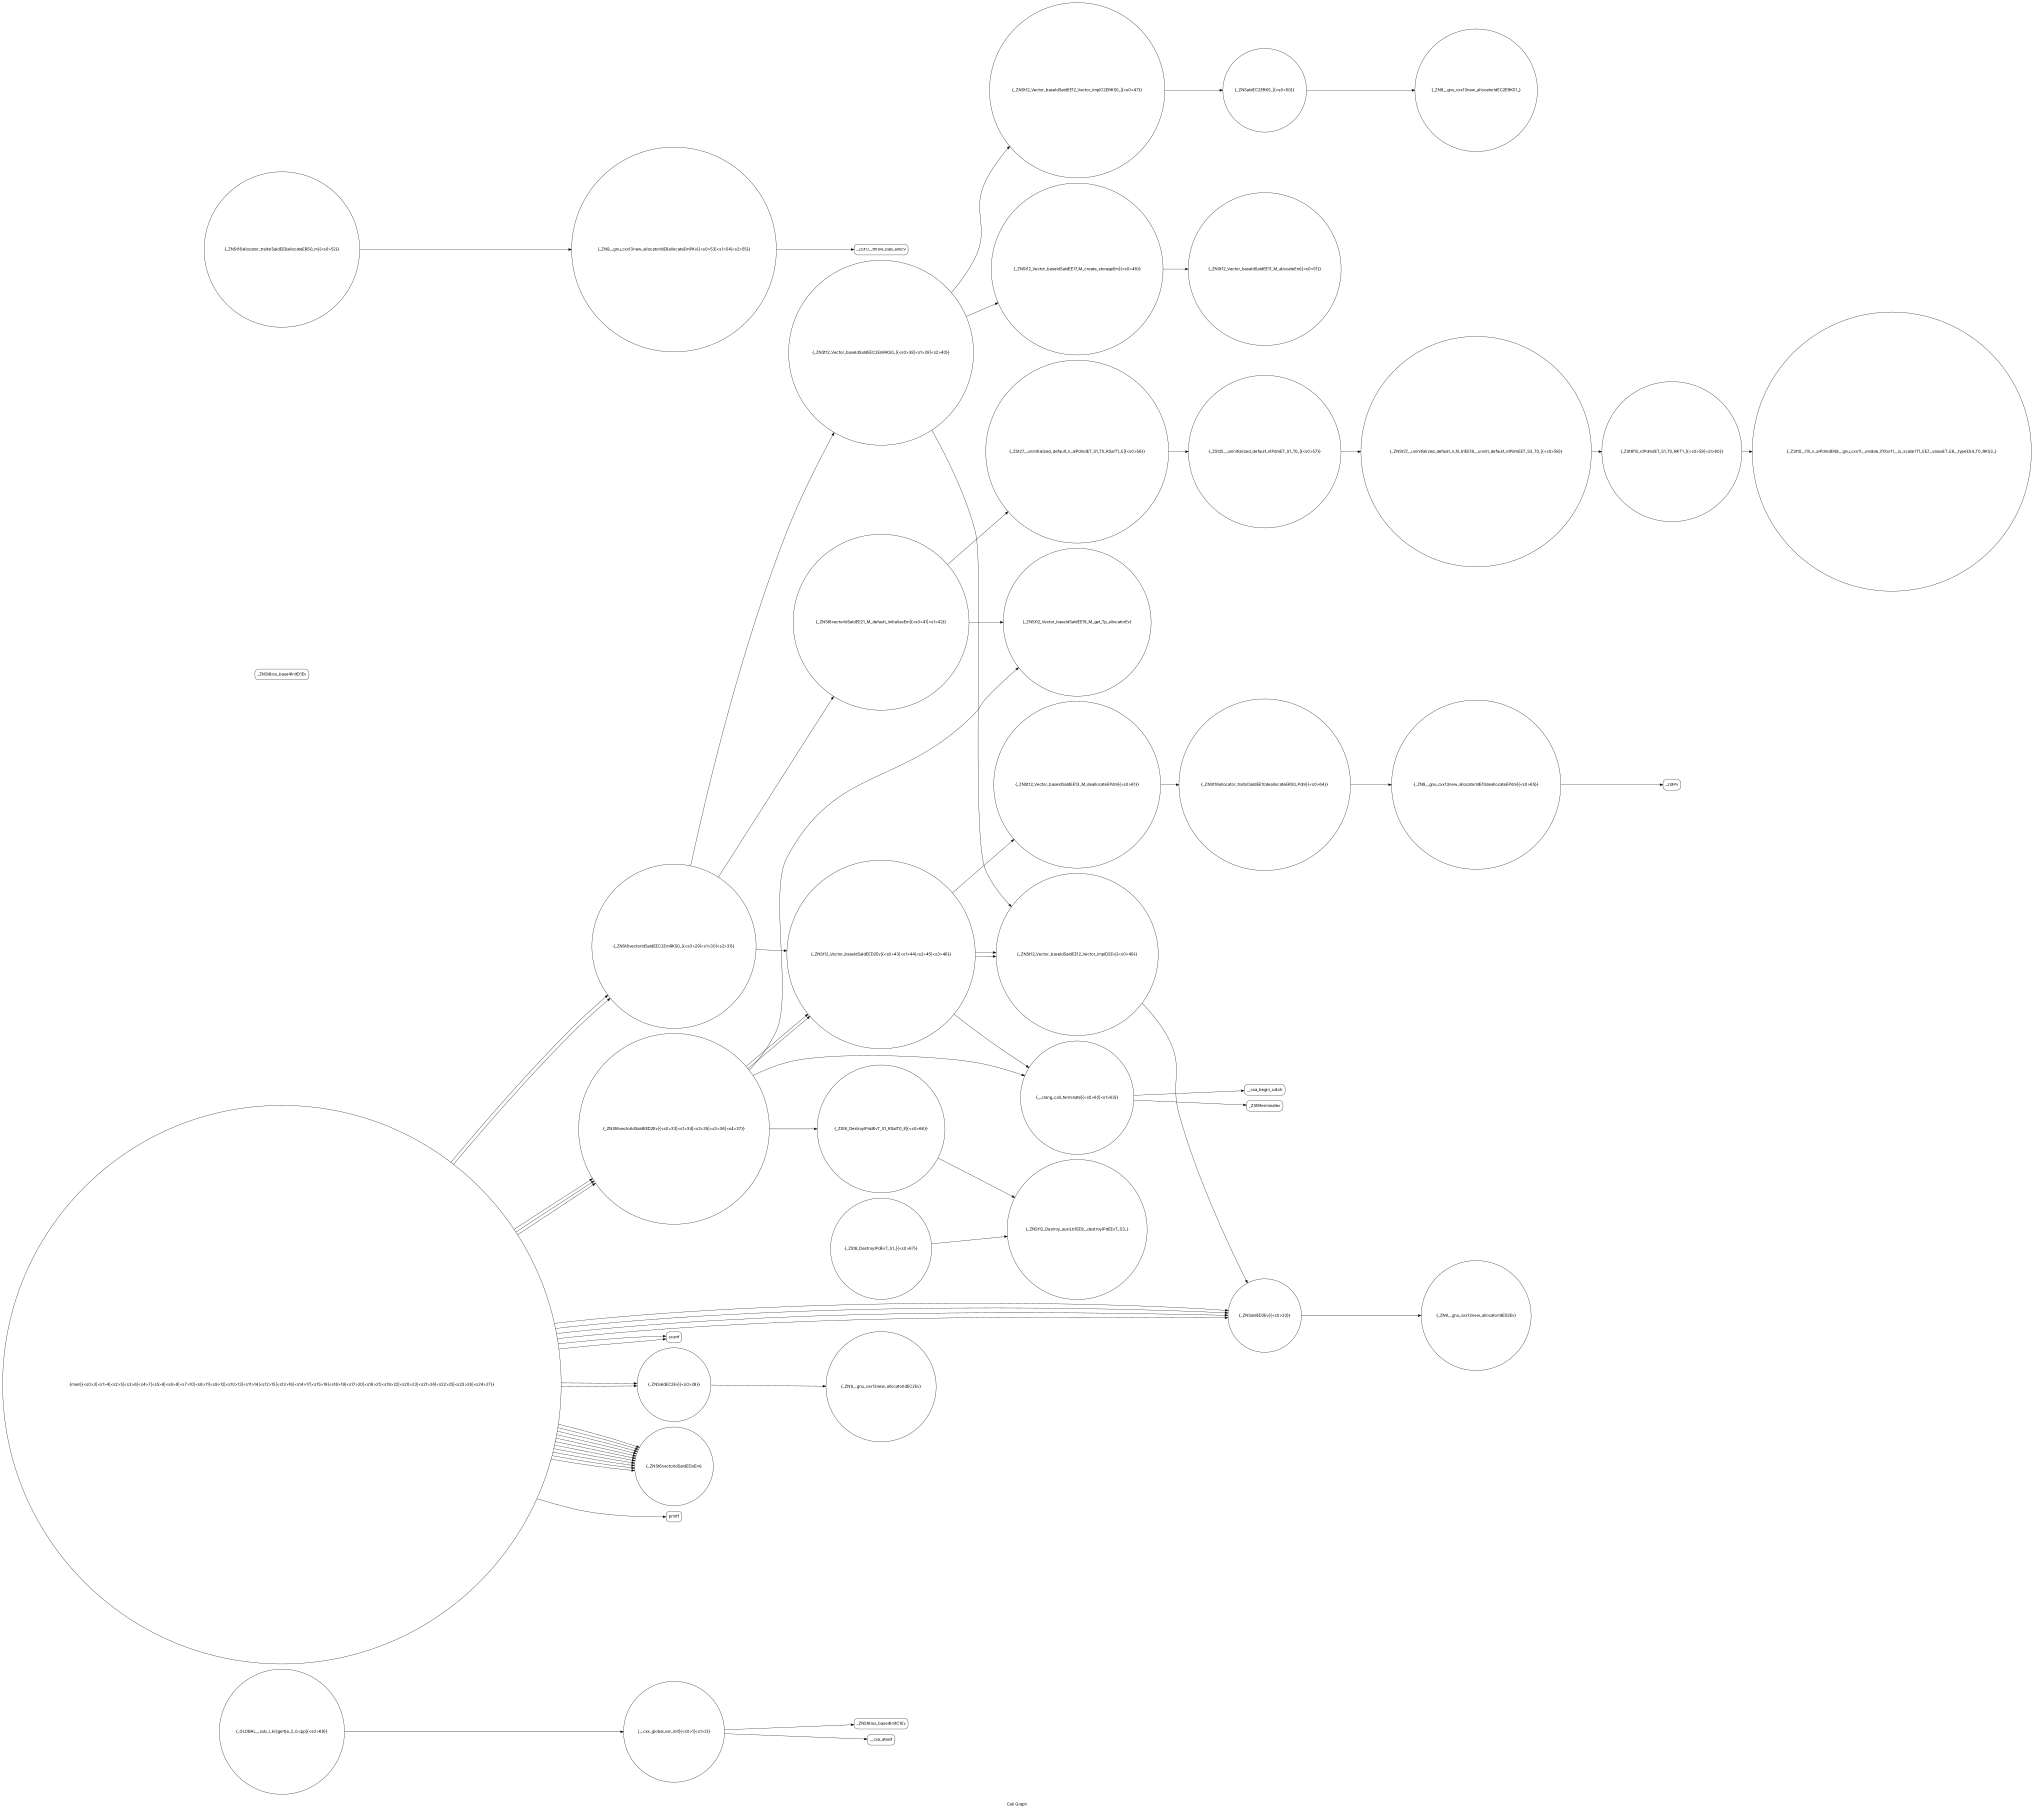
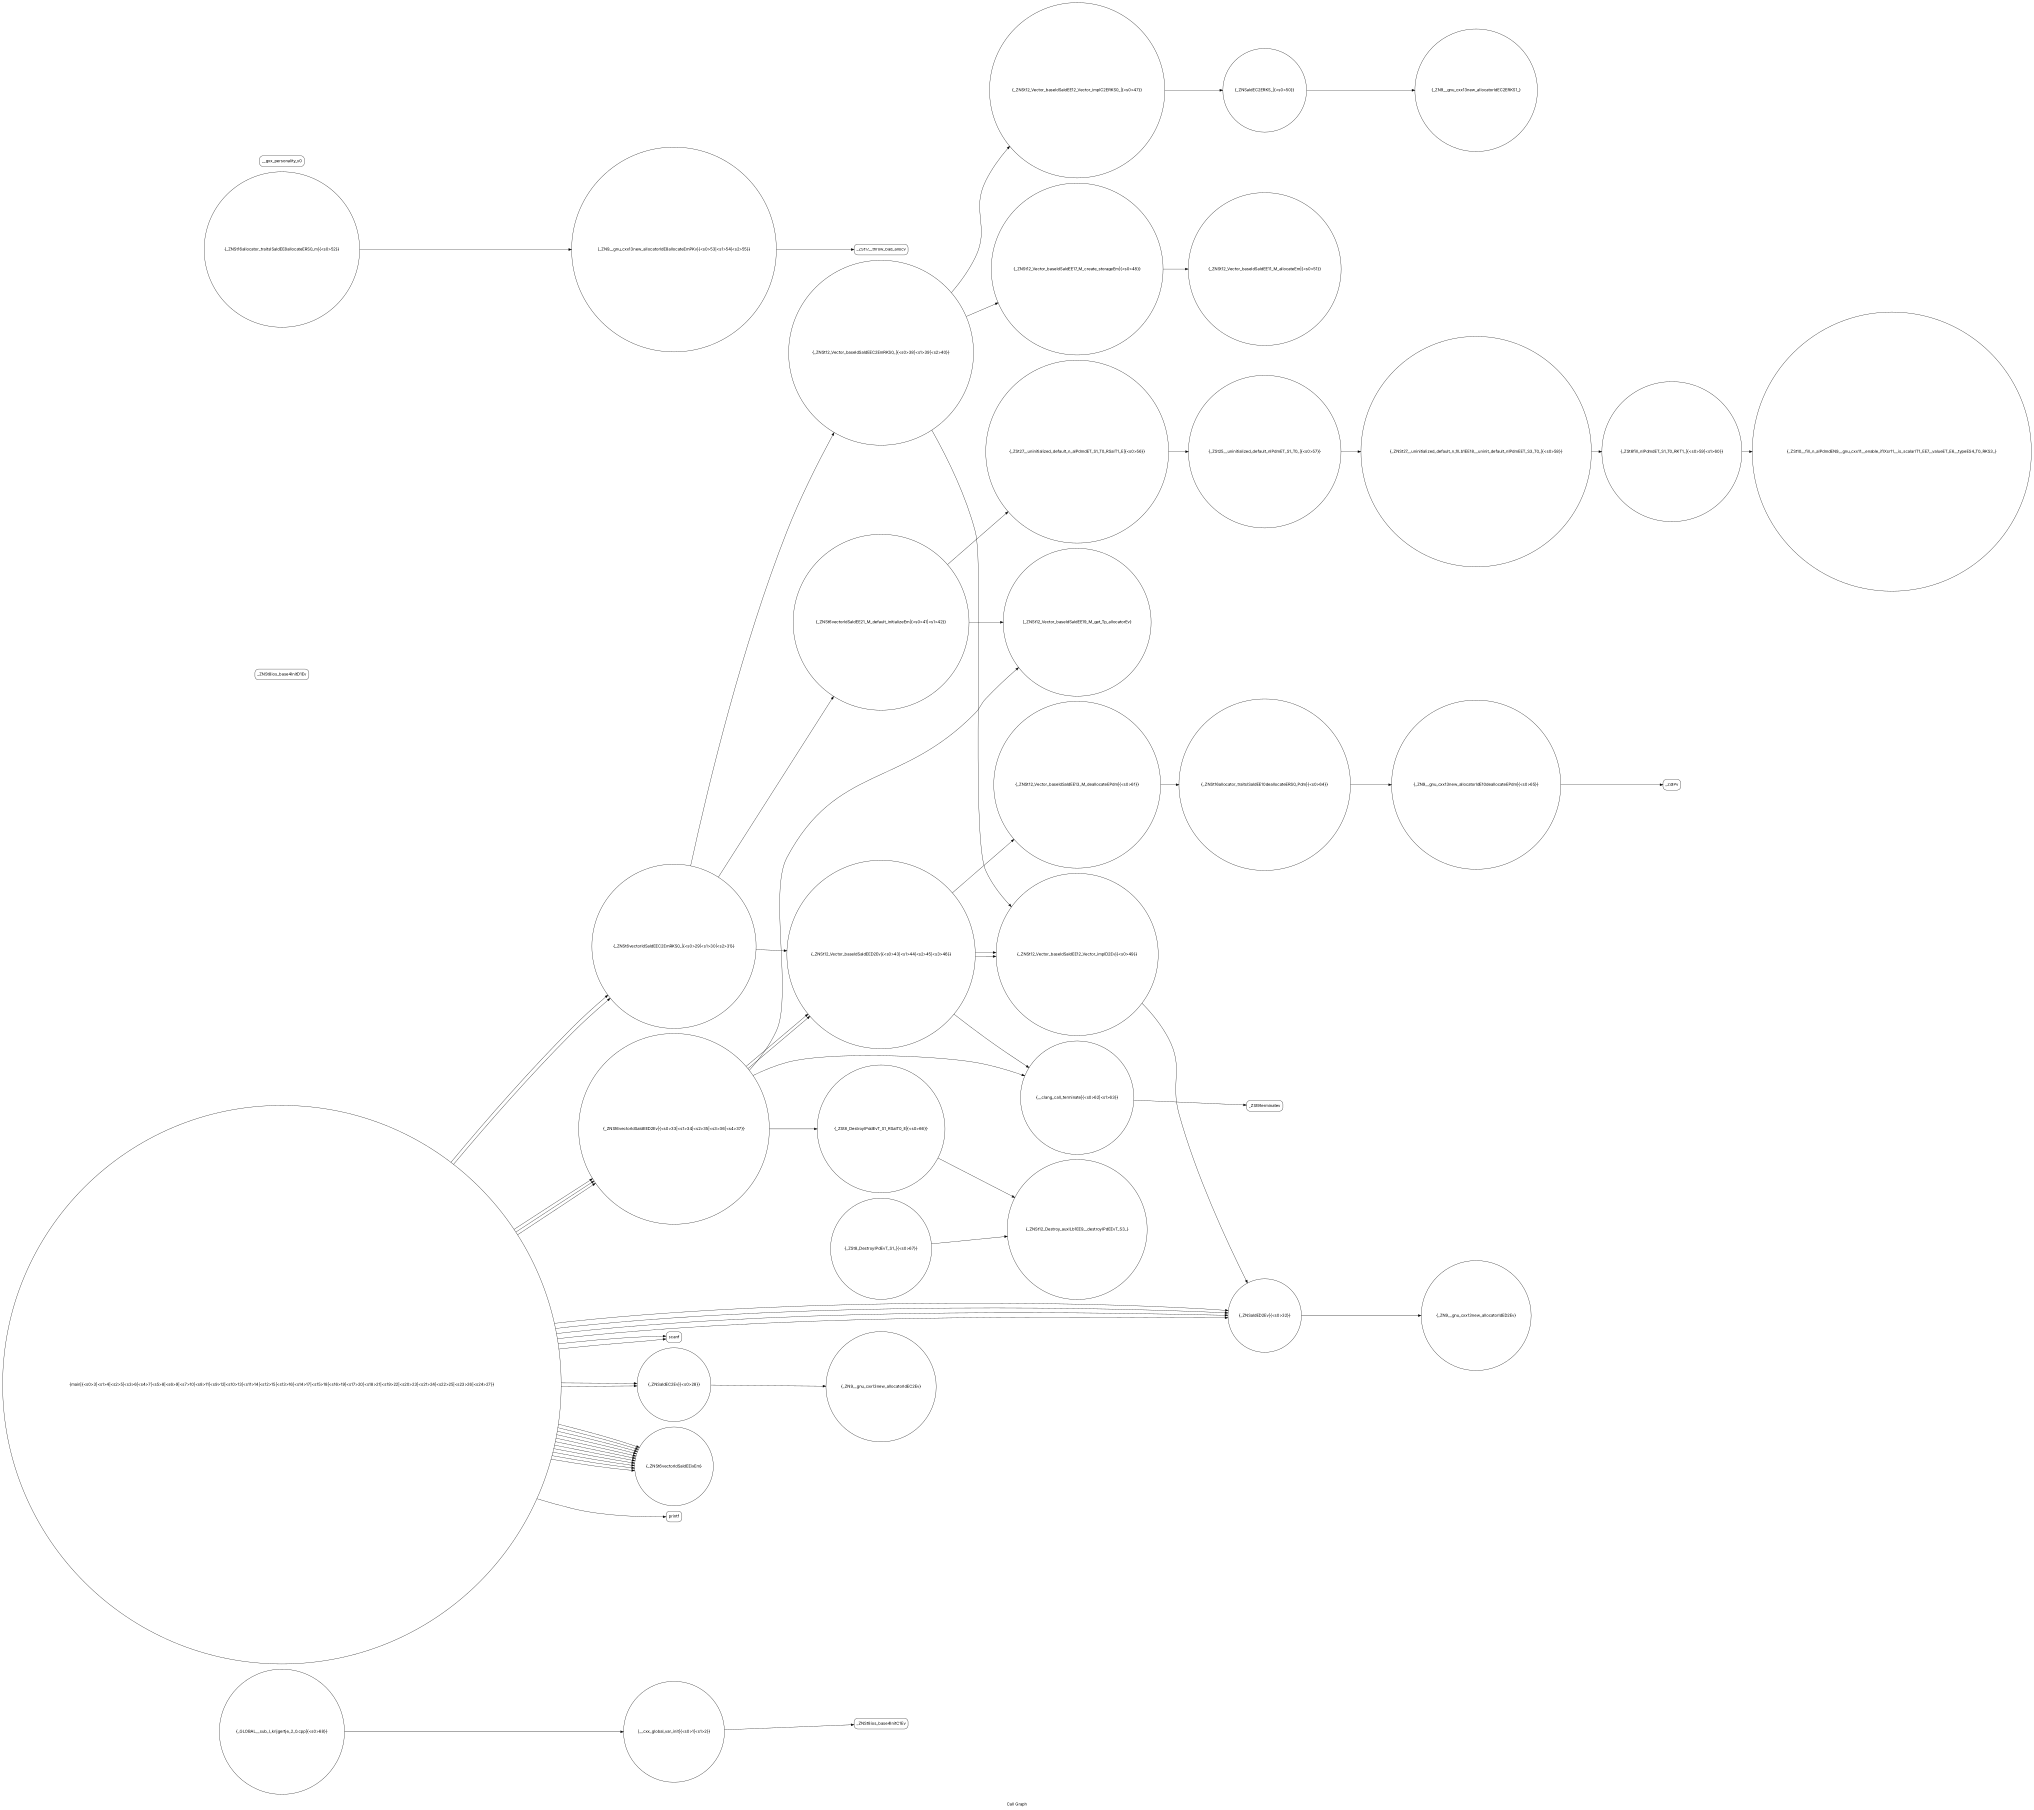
none -> (282, 161)
(1265, 1090) -> none
(881, 1740) -> none
